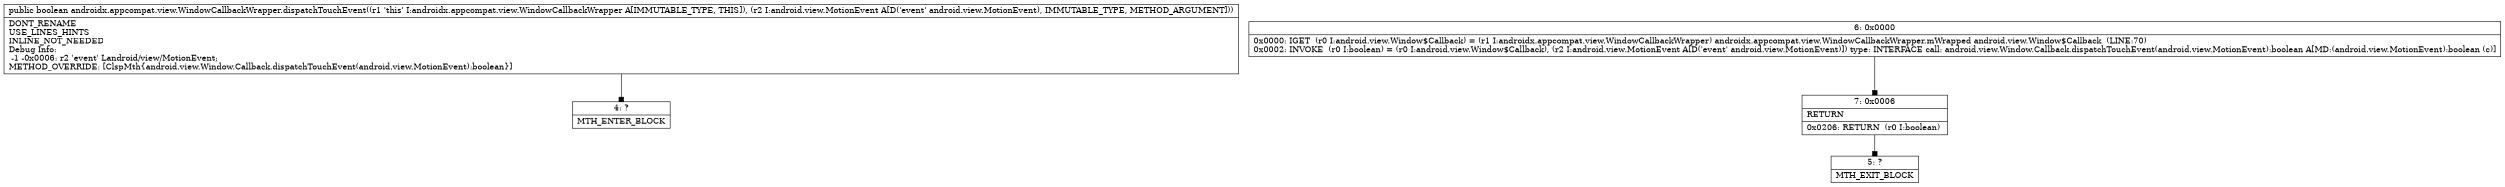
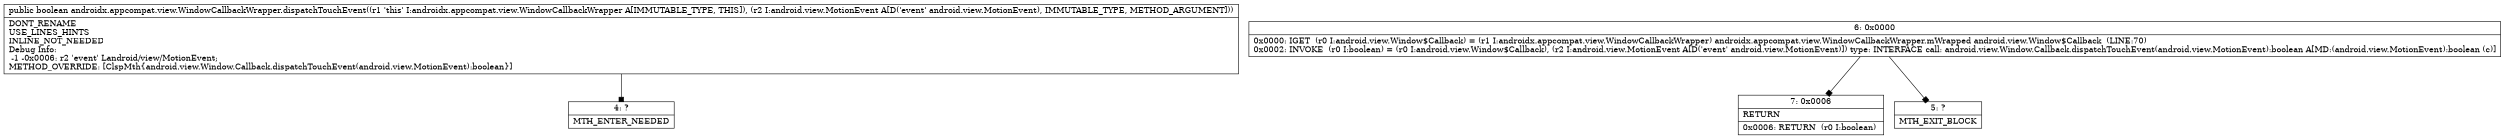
(621, 121) -> (621, 121)
(1875, 128) -> (1811, 128)
(1875, 143) -> (1906, 77)
